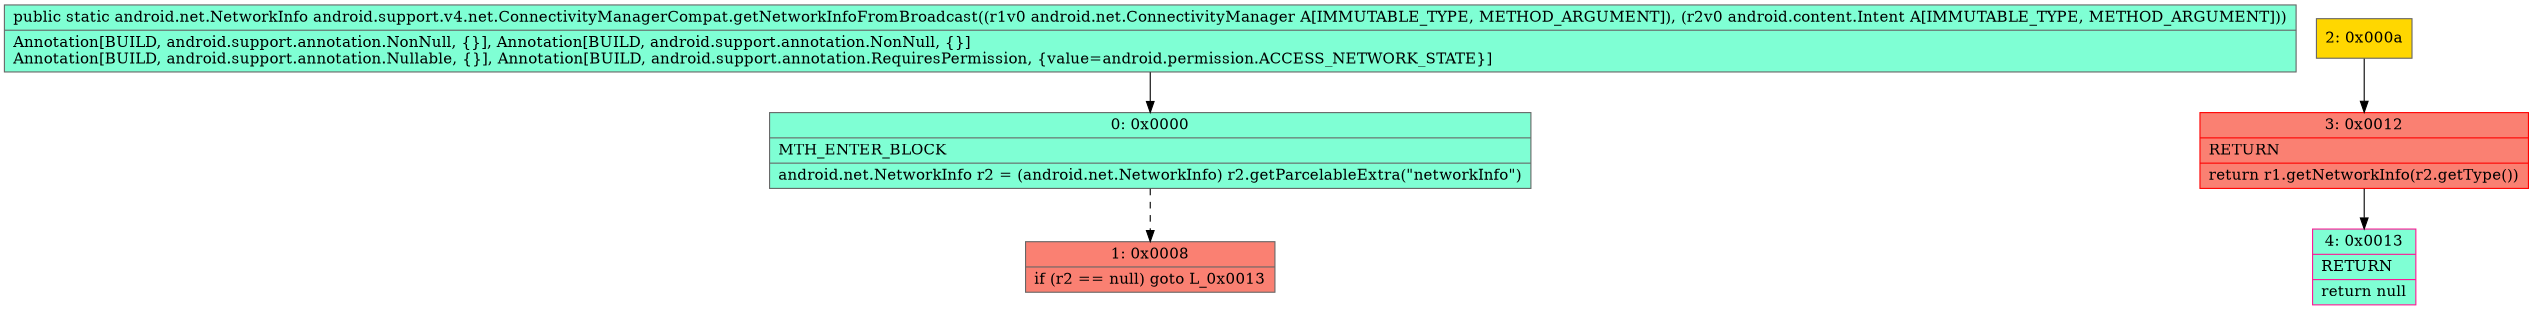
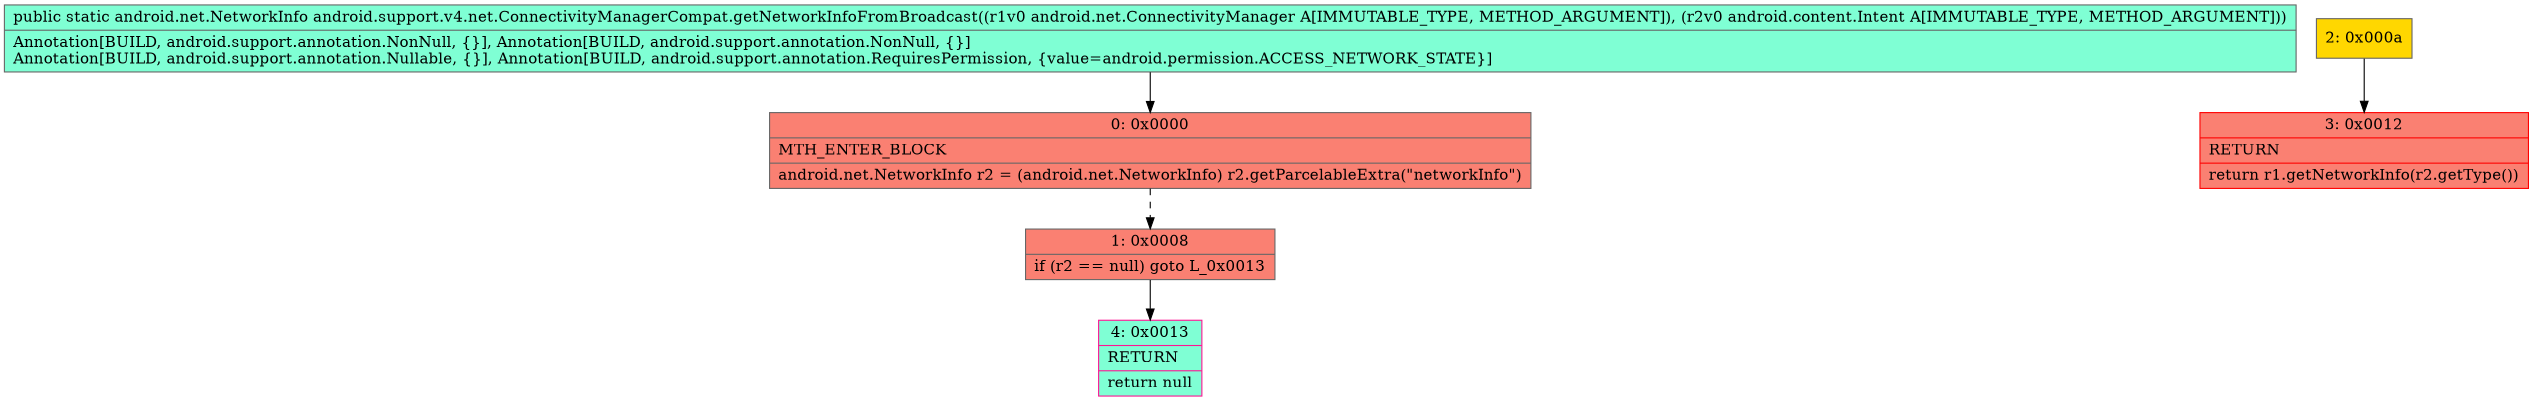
(1150, 151) -> (1150, 151)
(2364, 203) -> (1150, 294)
